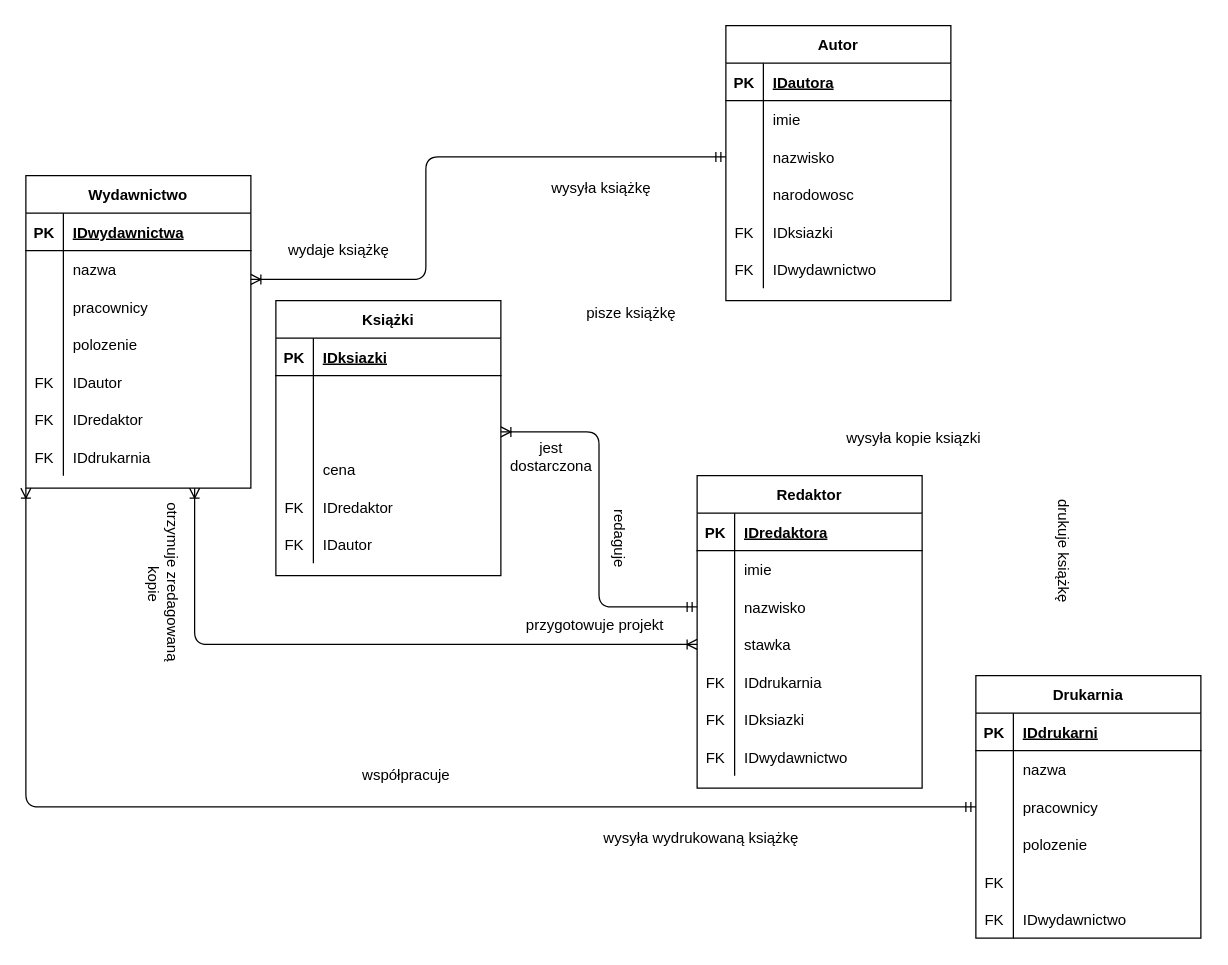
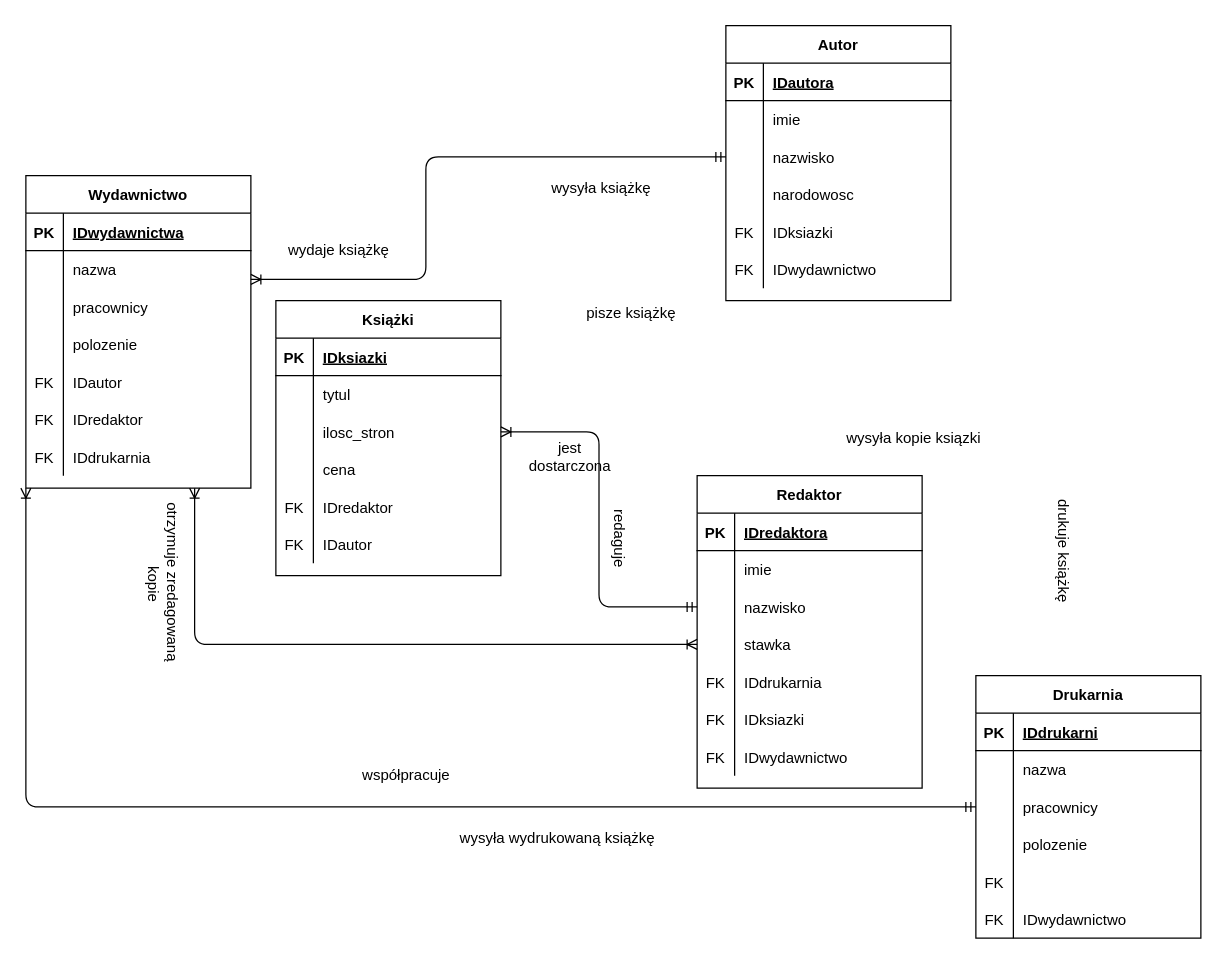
none -> (407, 394)
none -> (407, 432)
(551, 457) -> (569, 457)
(594, 626) -> none
(701, 838) -> (557, 838)
